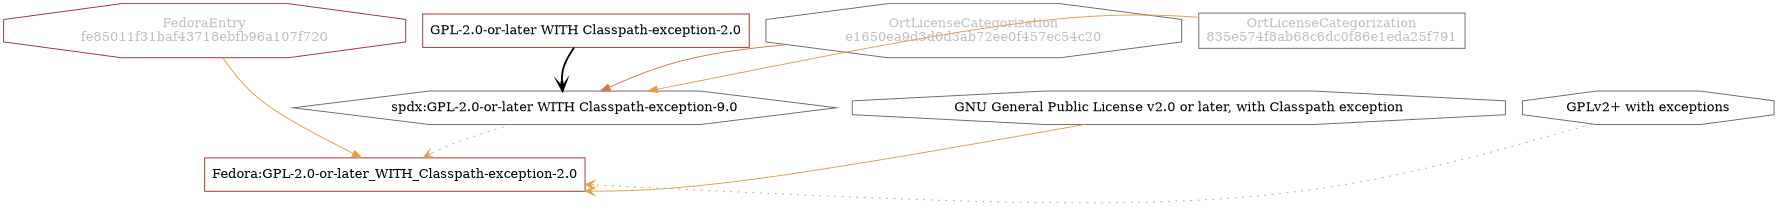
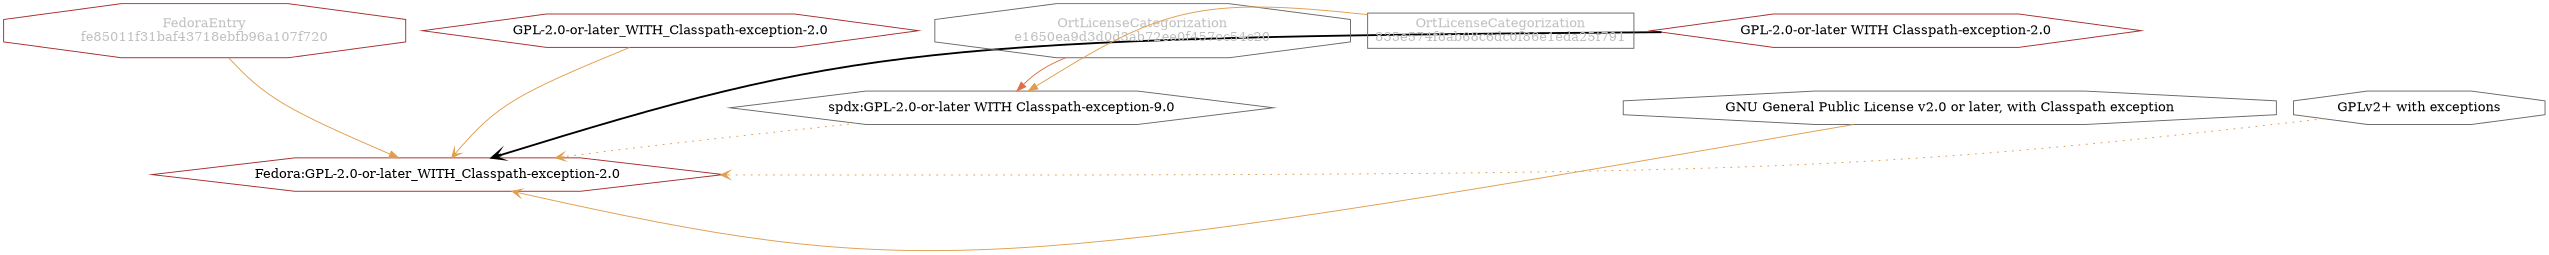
(586, 31) -> (1896, 31)
none -> (670, 31)
(565, 63) -> (1075, 44)
(395, 175) -> (438, 175)
